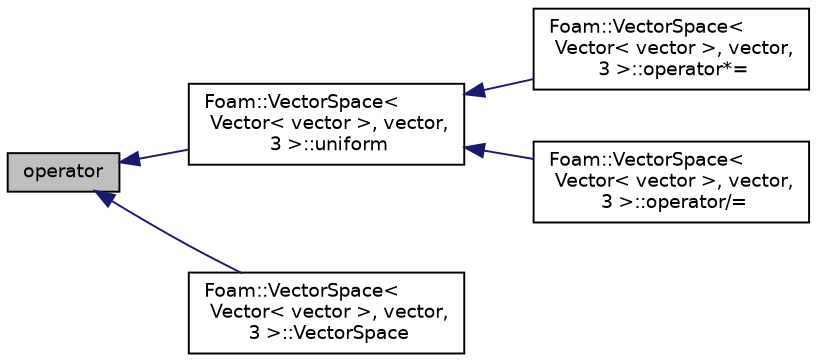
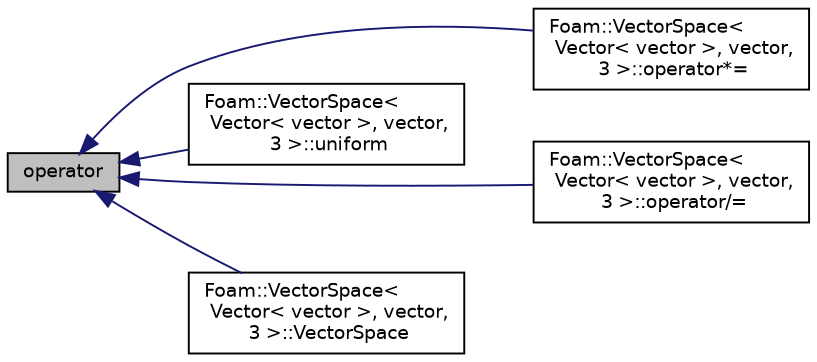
(509, 85) -> (299, 38)
(509, 155) -> (336, 185)
